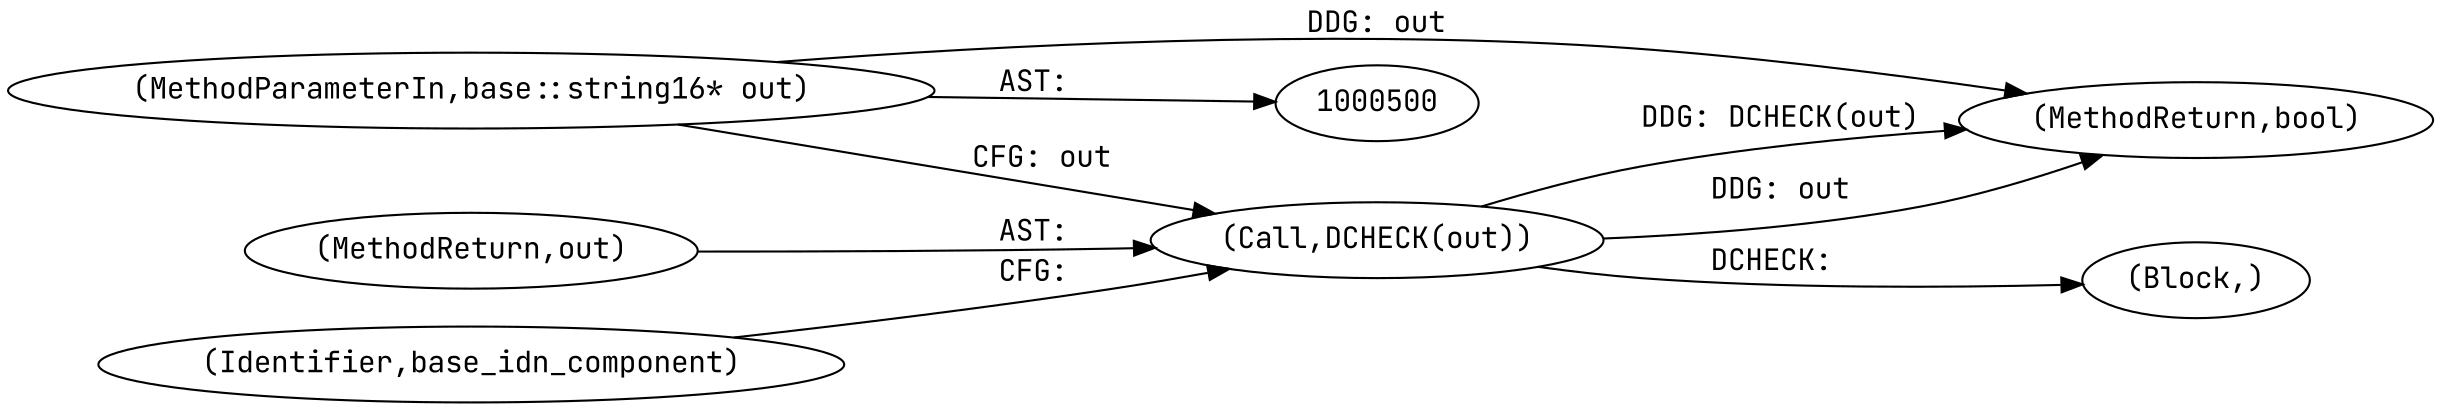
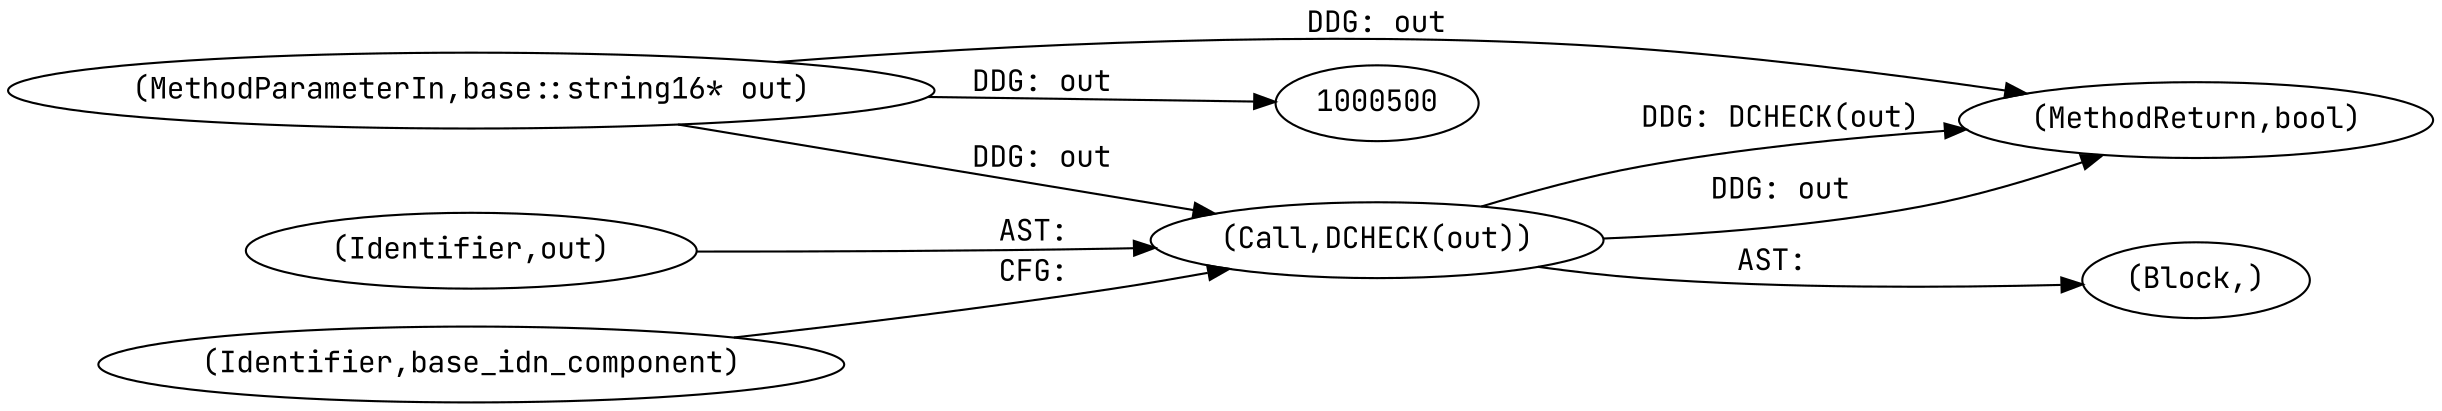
(1043, 83) -> (1043, 83)
(1043, 159) -> (1043, 159)
(471, 251) -> (471, 251)
(1781, 262) -> (1781, 262)
